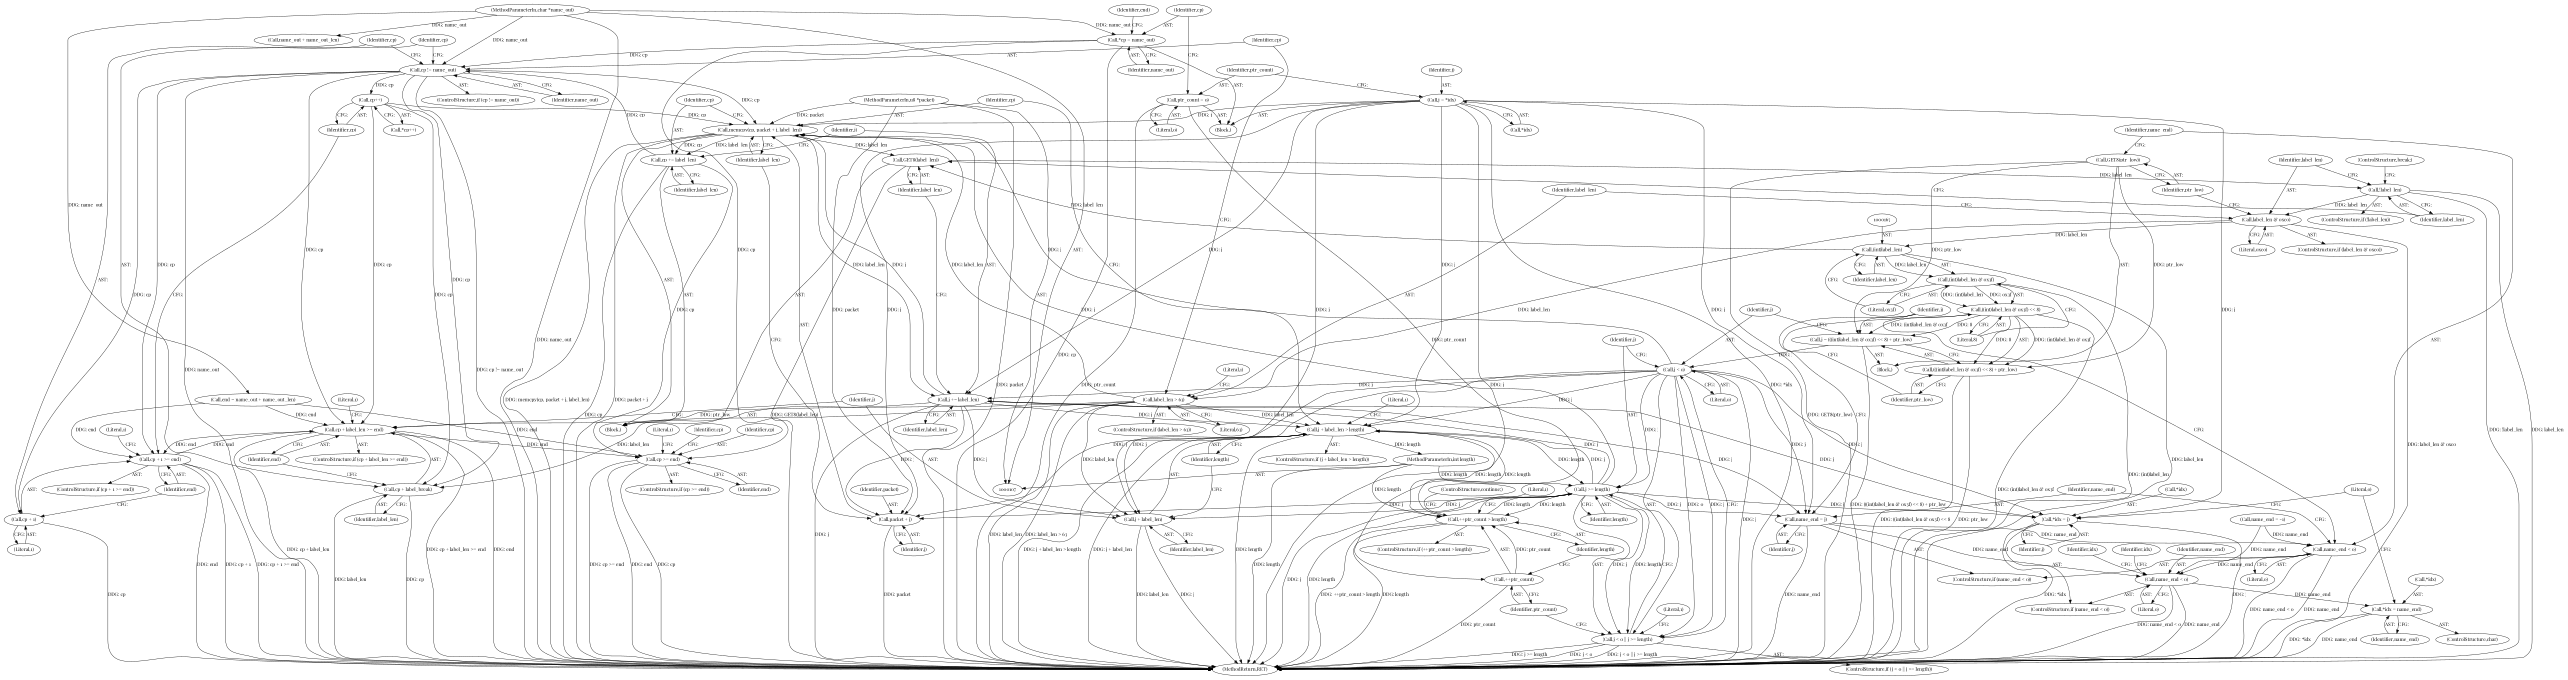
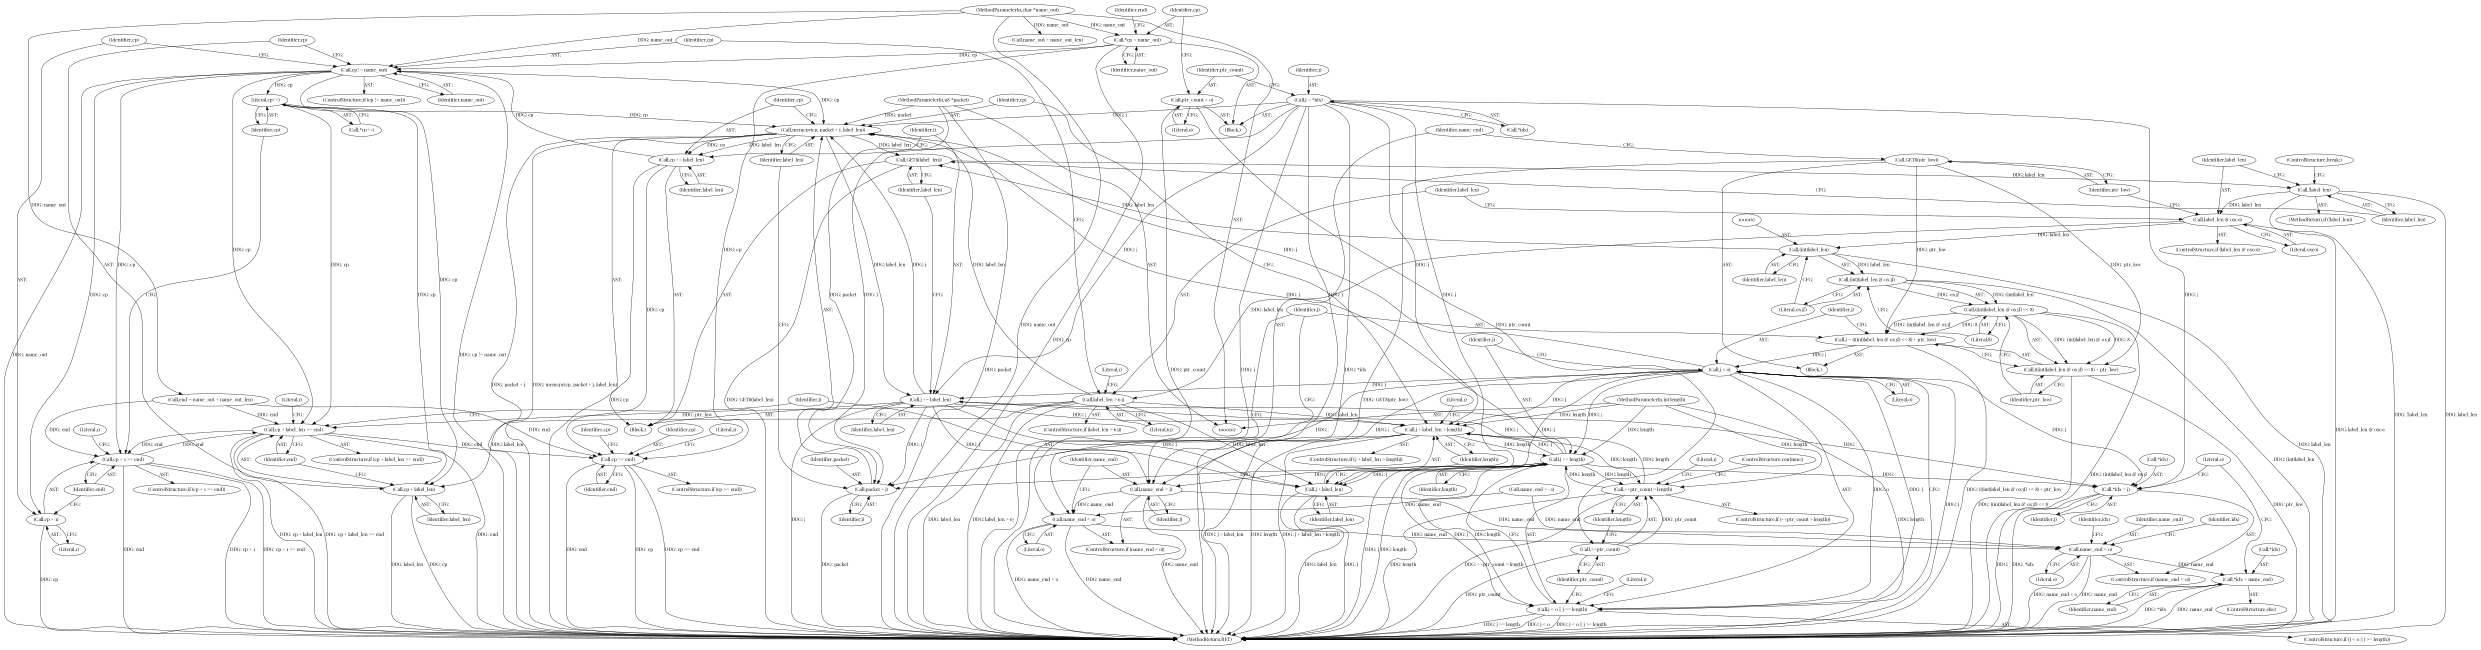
(370, 100) -> (265, 100)
(2356, 220) -> (2321, 220)
(1386, 444) -> (1543, 415)
(408, 490) -> (414, 490)
(2472, 640) -> (2251, 610)
